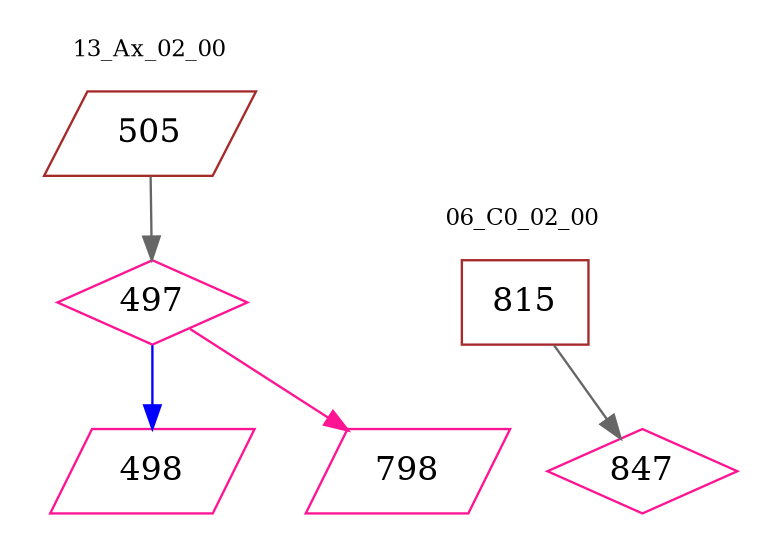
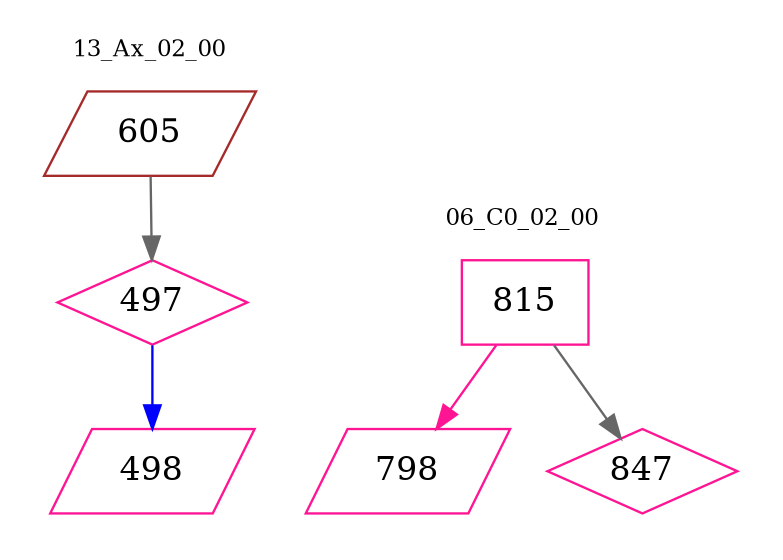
(150, 134) -> (150, 134)
(525, 302) -> (525, 302)
(256, 371) -> (473, 377)
